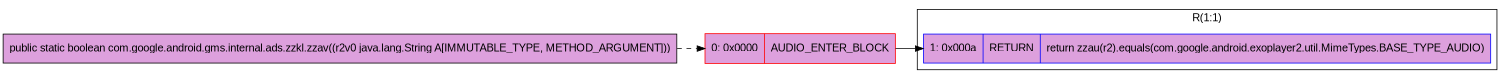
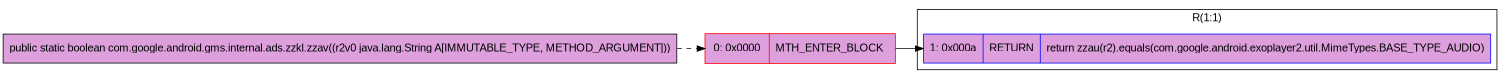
(830, 48) -> (830, 48)
